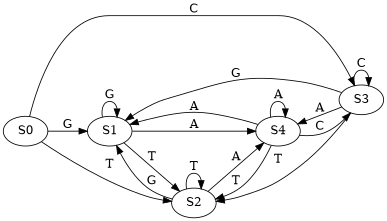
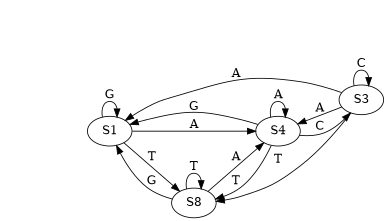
(236, 74) -> (236, 74)
(194, 107) -> (194, 107)
(26, 131) -> none
(194, 203) -> (194, 203)
